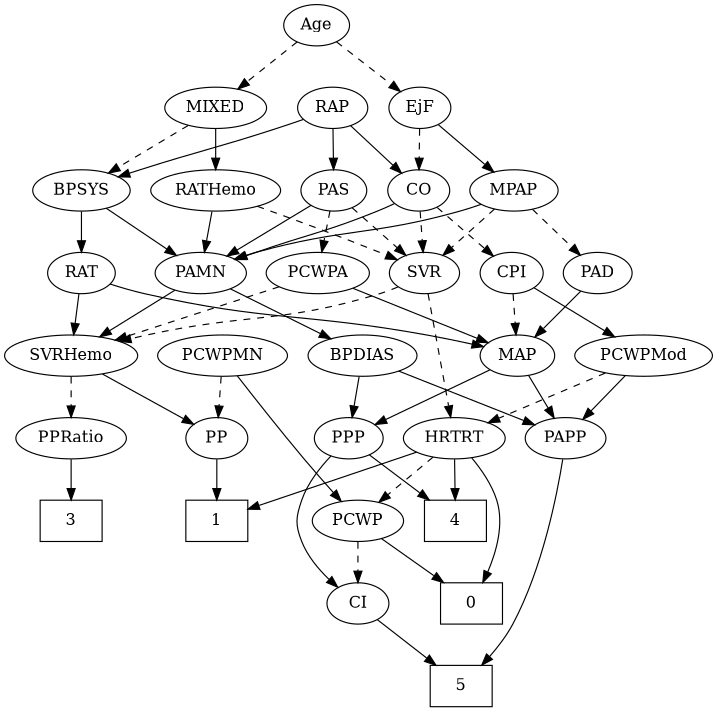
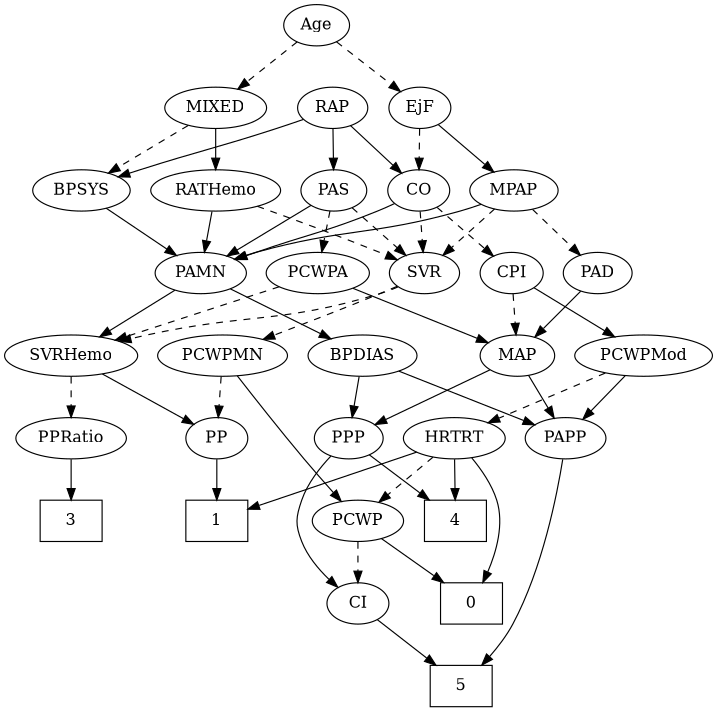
(81, 273) -> none
(438, 350) -> (330, 314)
